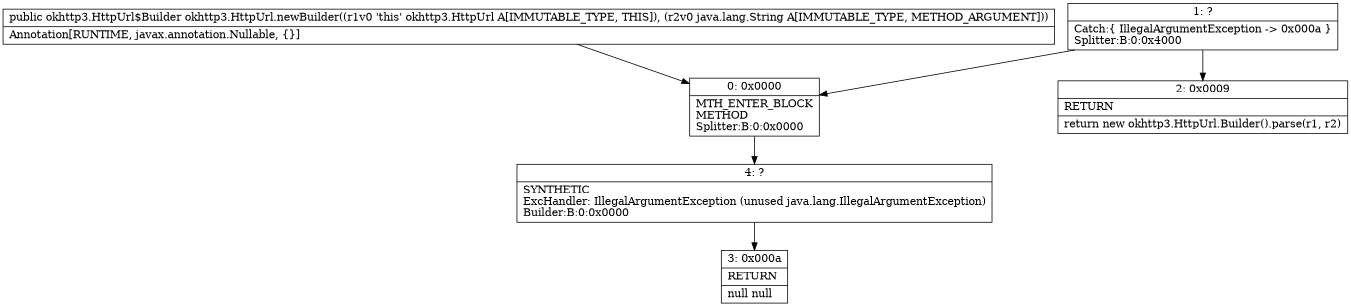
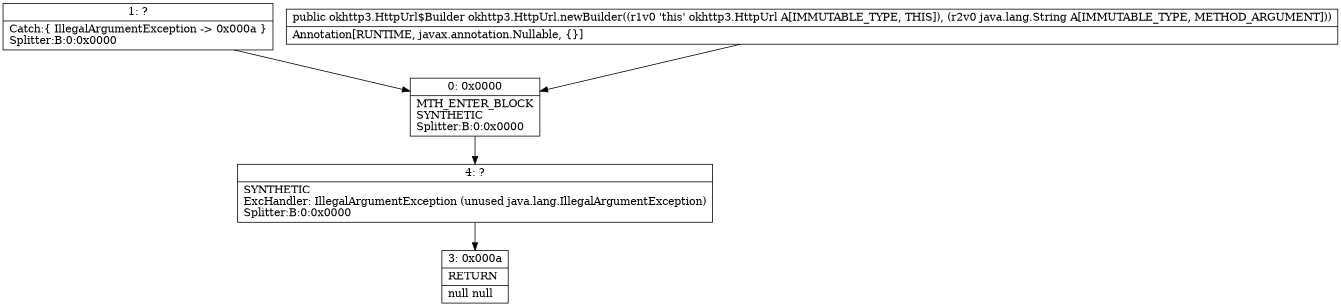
(1128, 41) -> (63, 41)
(1203, 107) -> none
(722, 116) -> (450, 116)
(576, 213) -> (298, 213)
